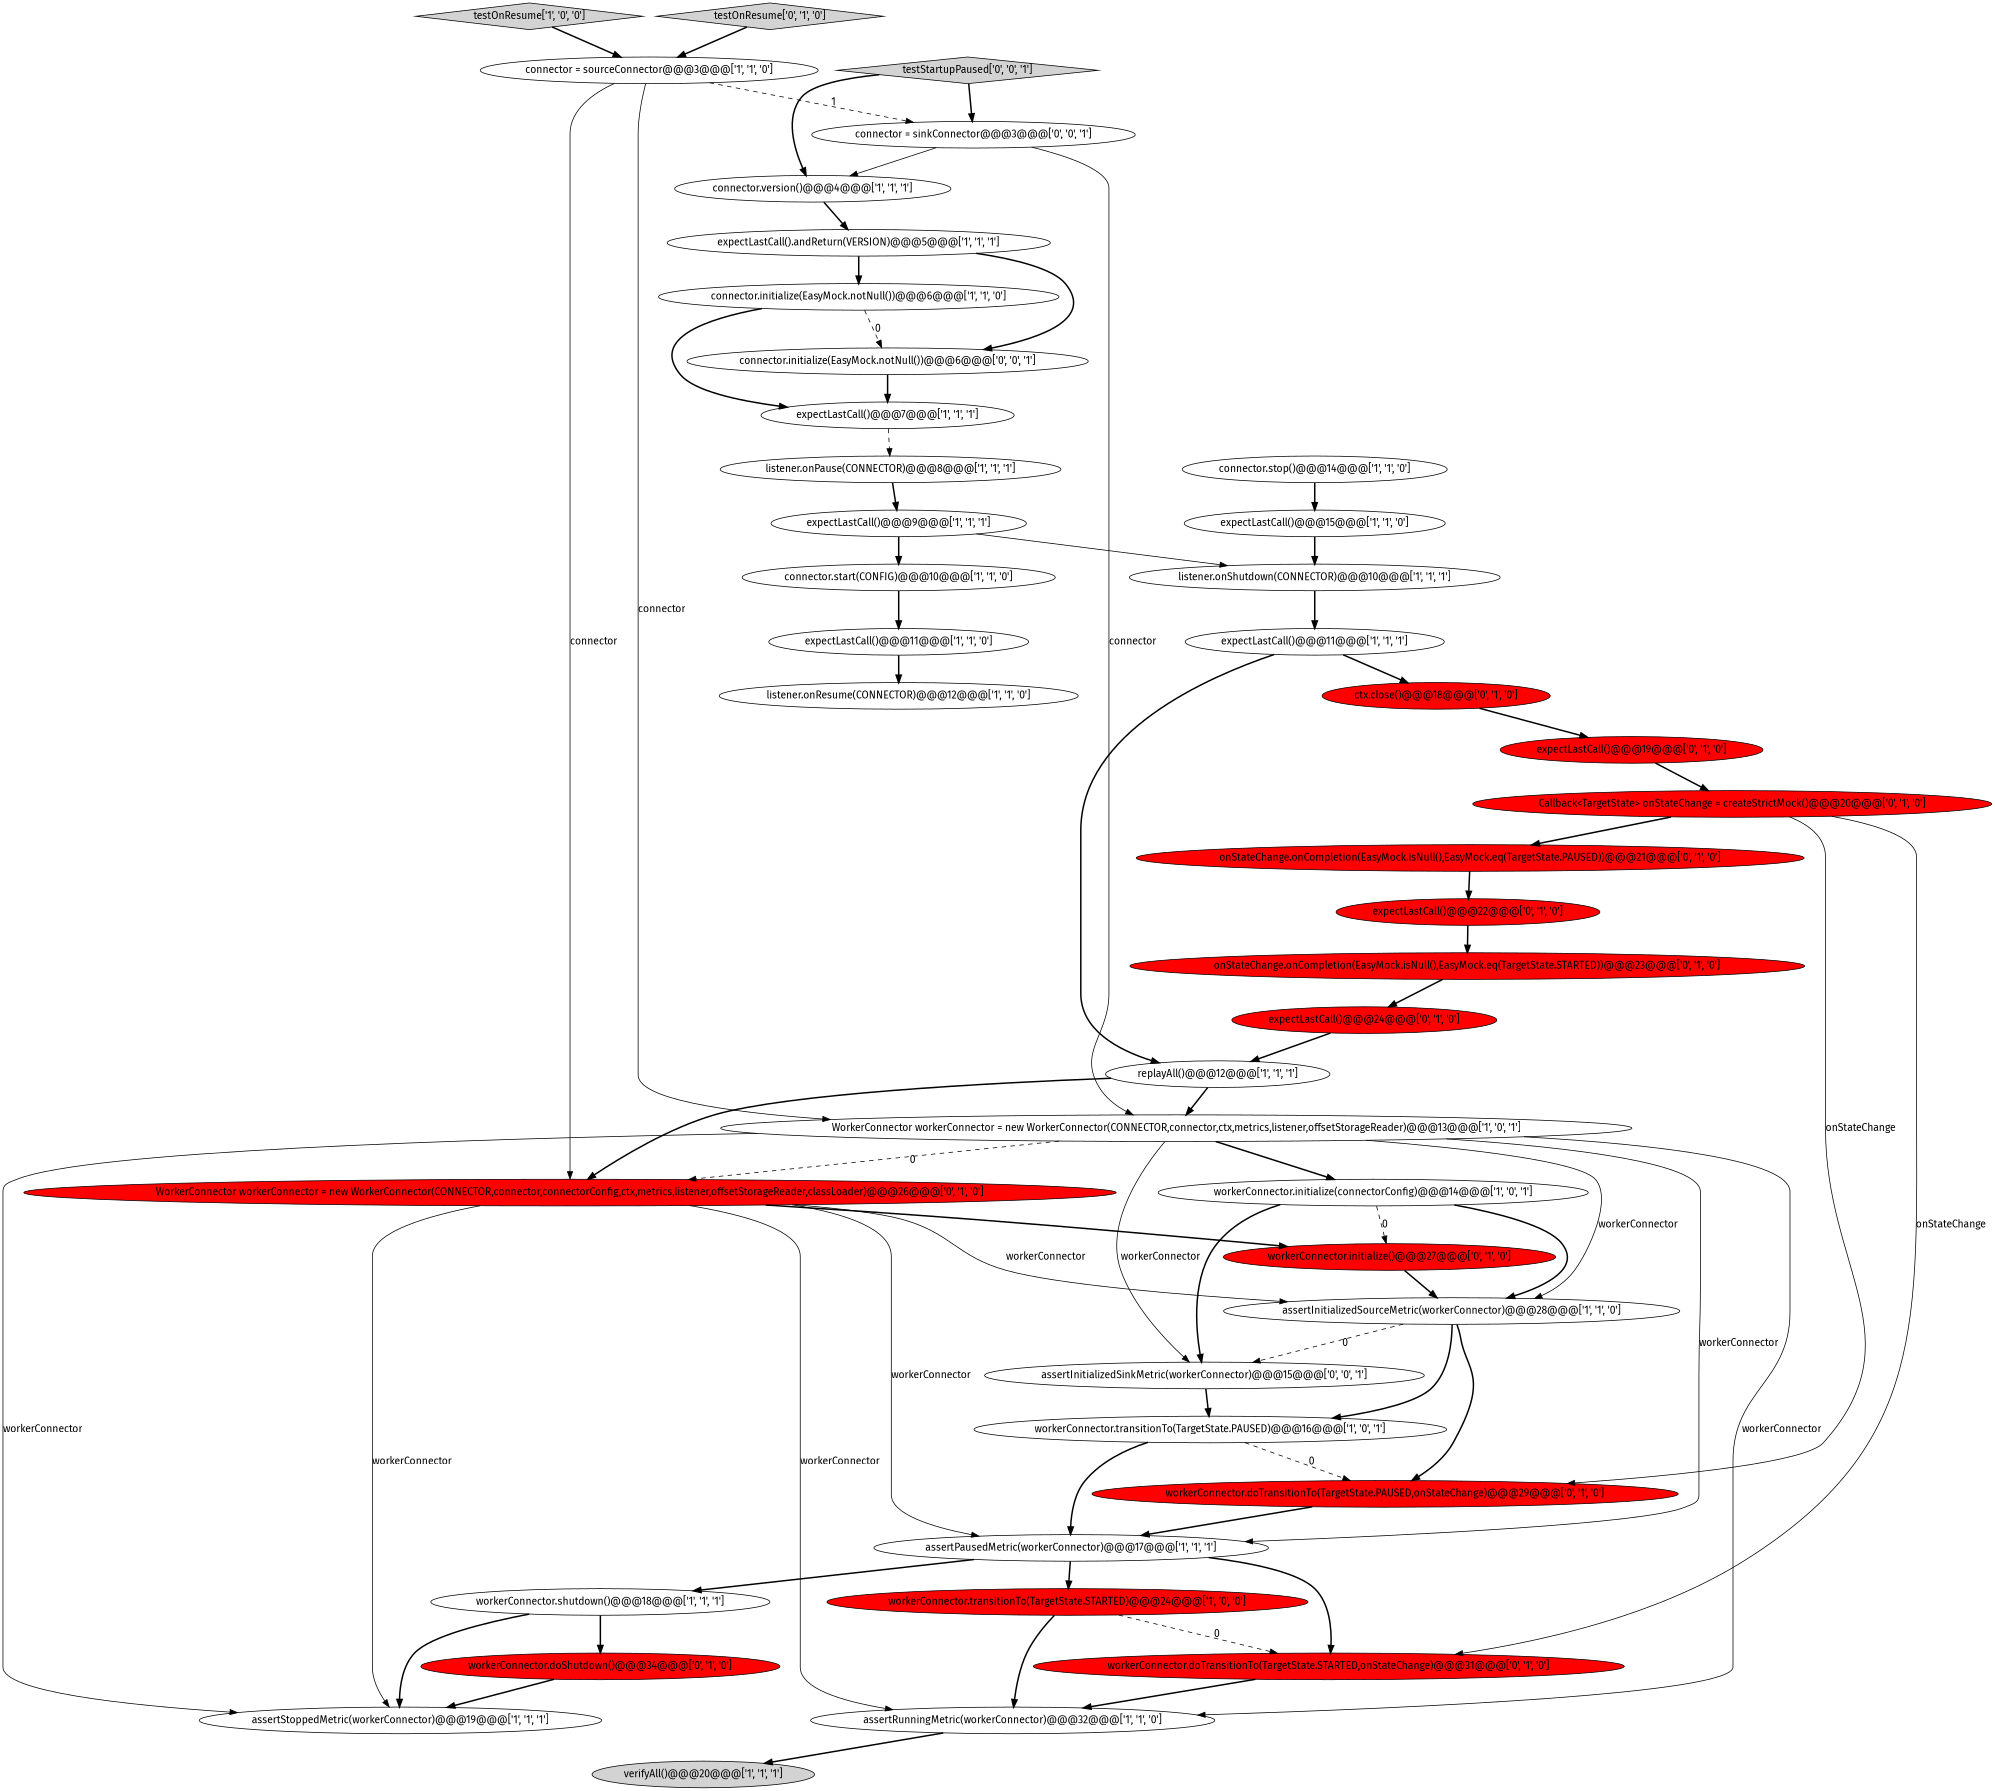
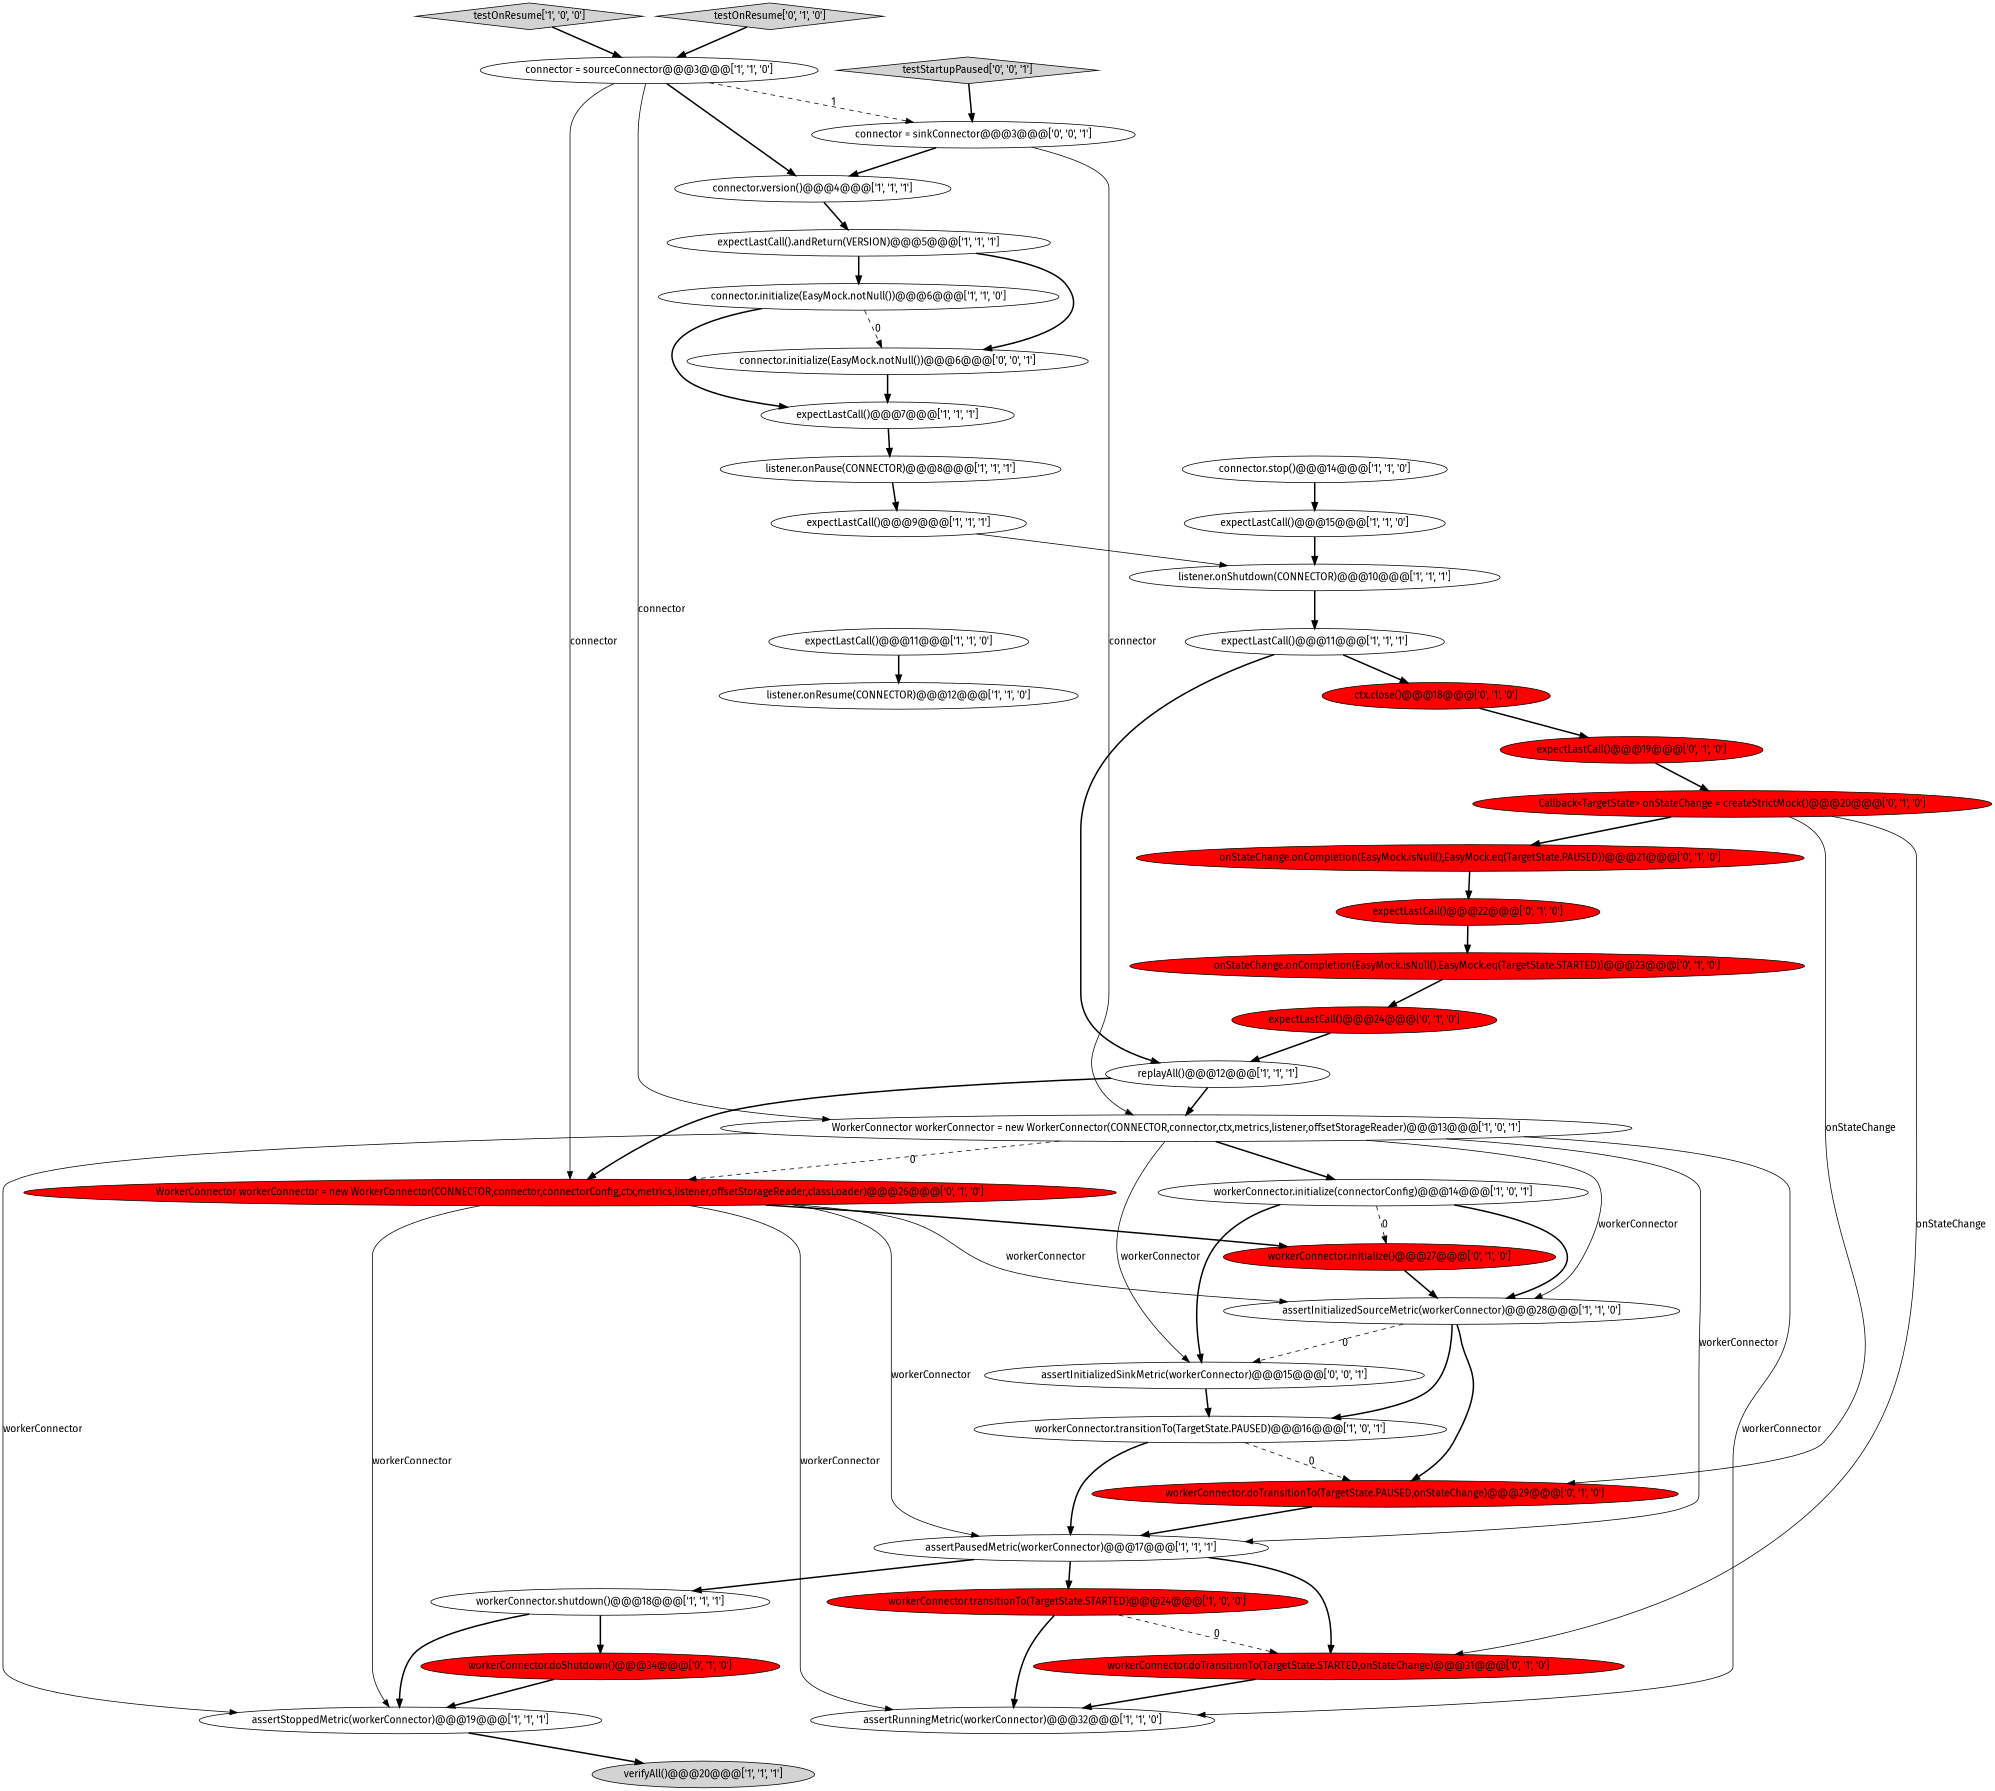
(804, 95) -> (728, 127)
(897, 161) -> (897, 161)
(889, 439) -> (889, 439)
(899, 577) -> none
(858, 1747) -> (552, 1747)
